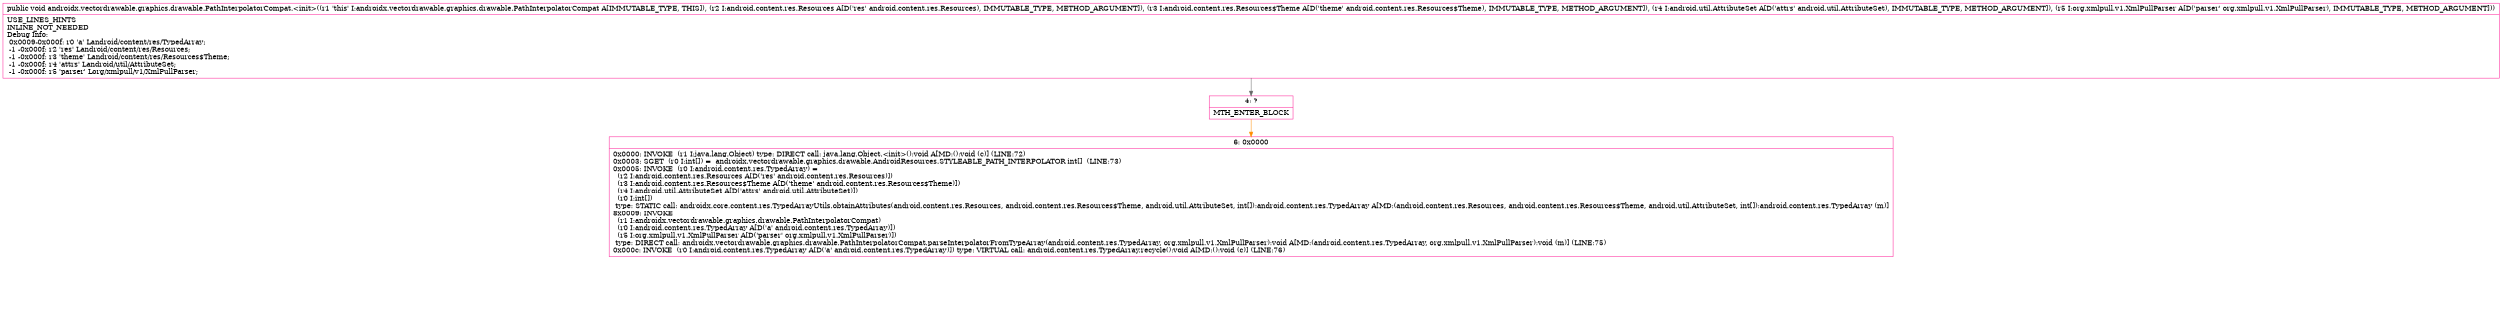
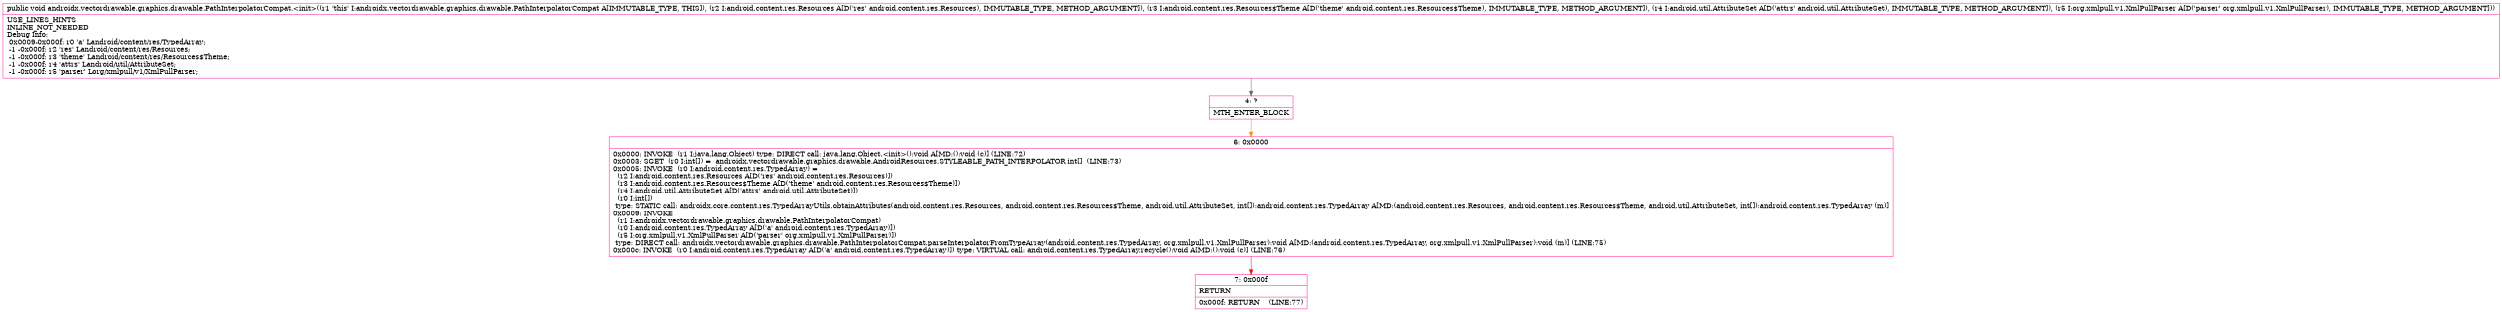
(645, 213) -> (645, 213)
none -> (1251, 292)
